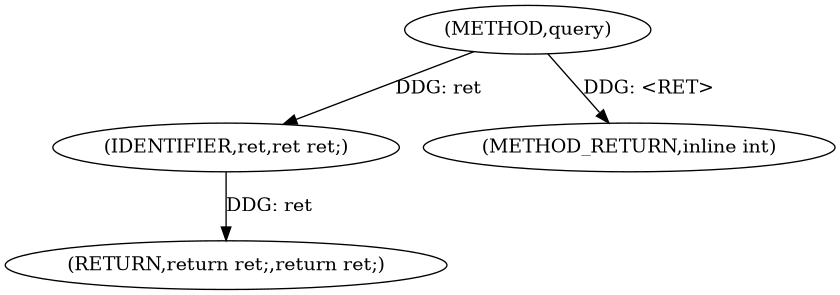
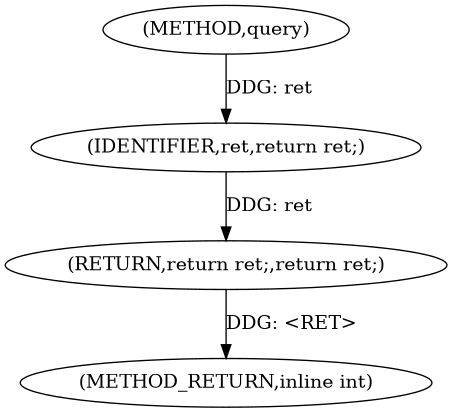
(574, 83) -> (226, 317)
(226, 147) -> (226, 147)
